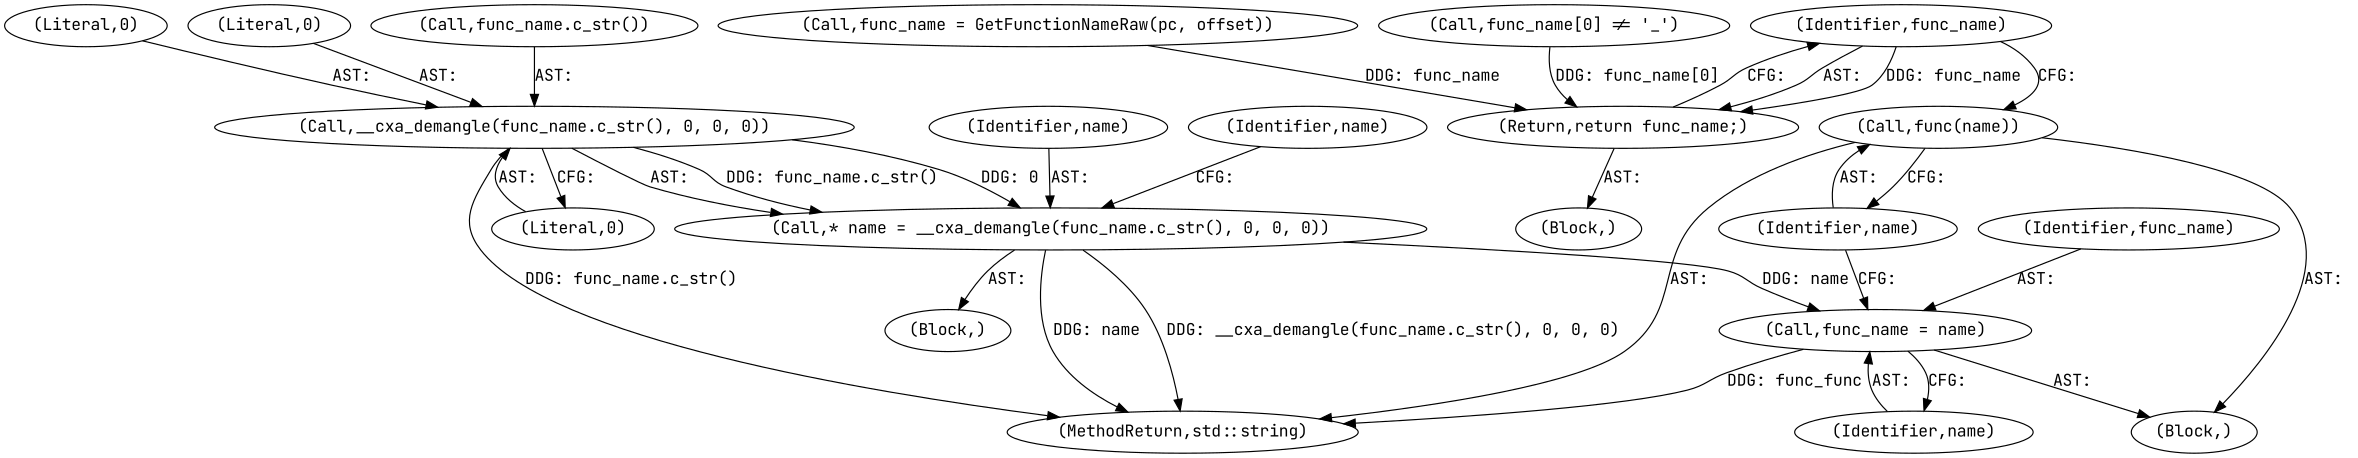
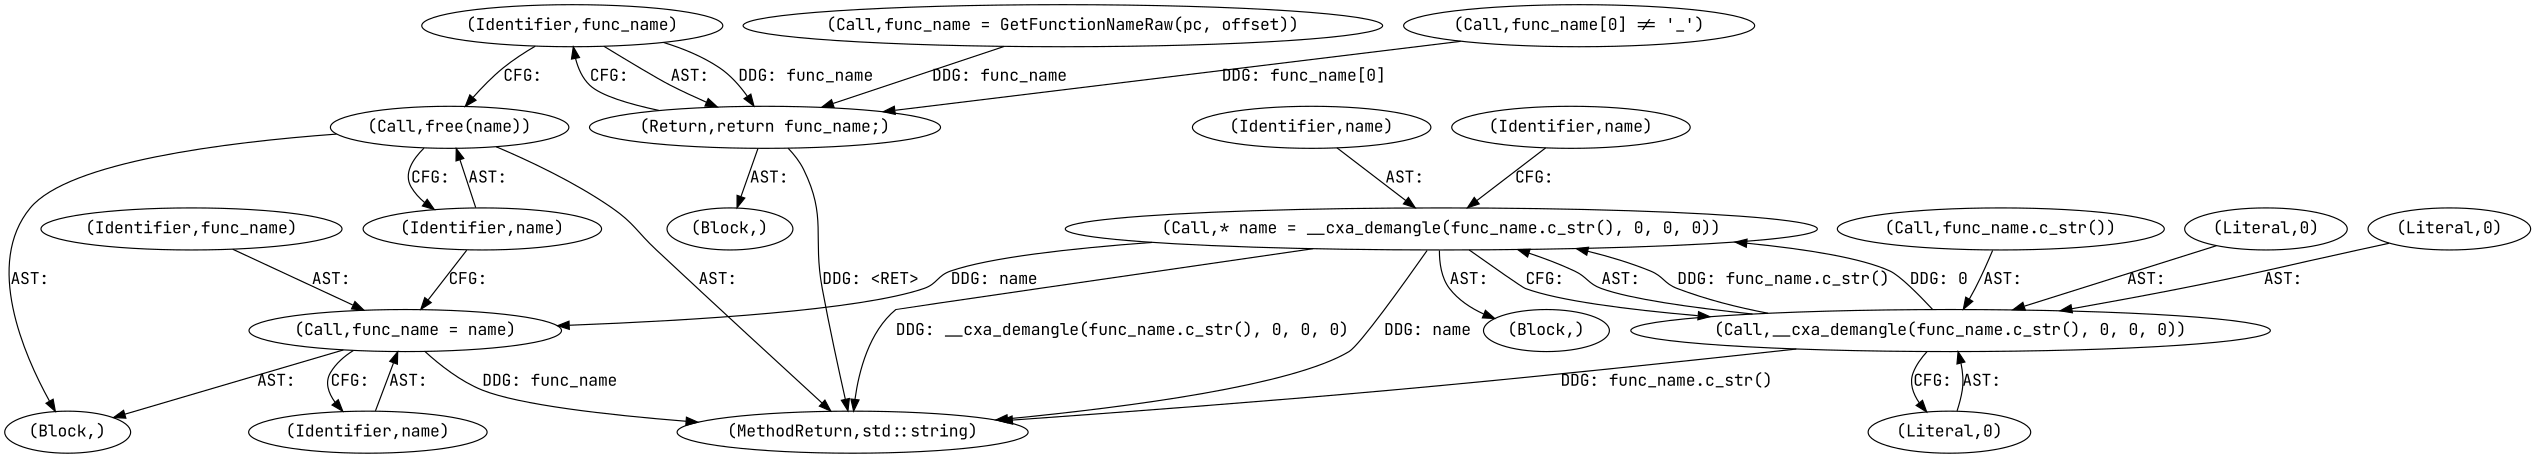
(1938, 127) -> (450, 127)
none -> (820, 271)
none -> (1577, 301)
(1795, 381) -> (550, 381)
